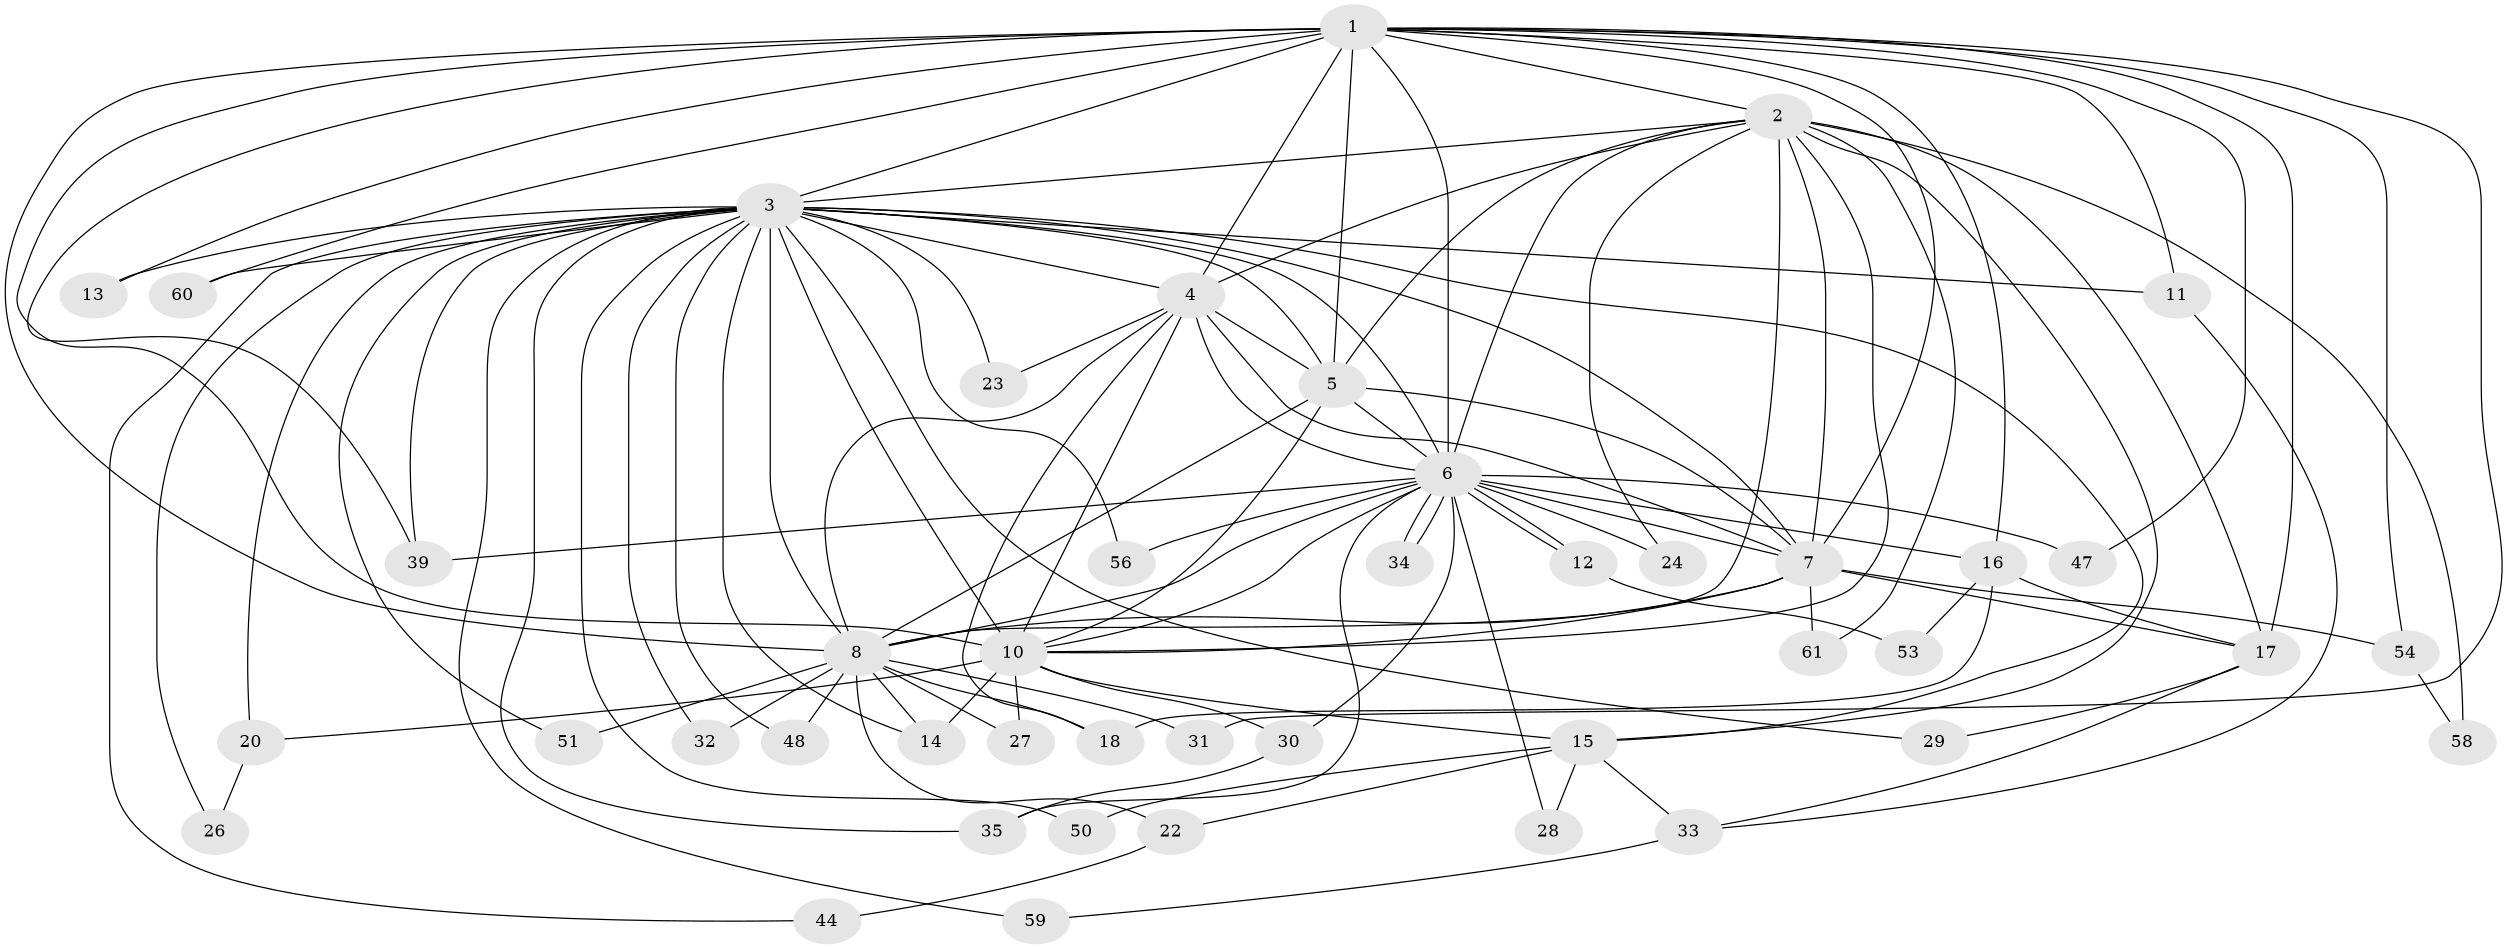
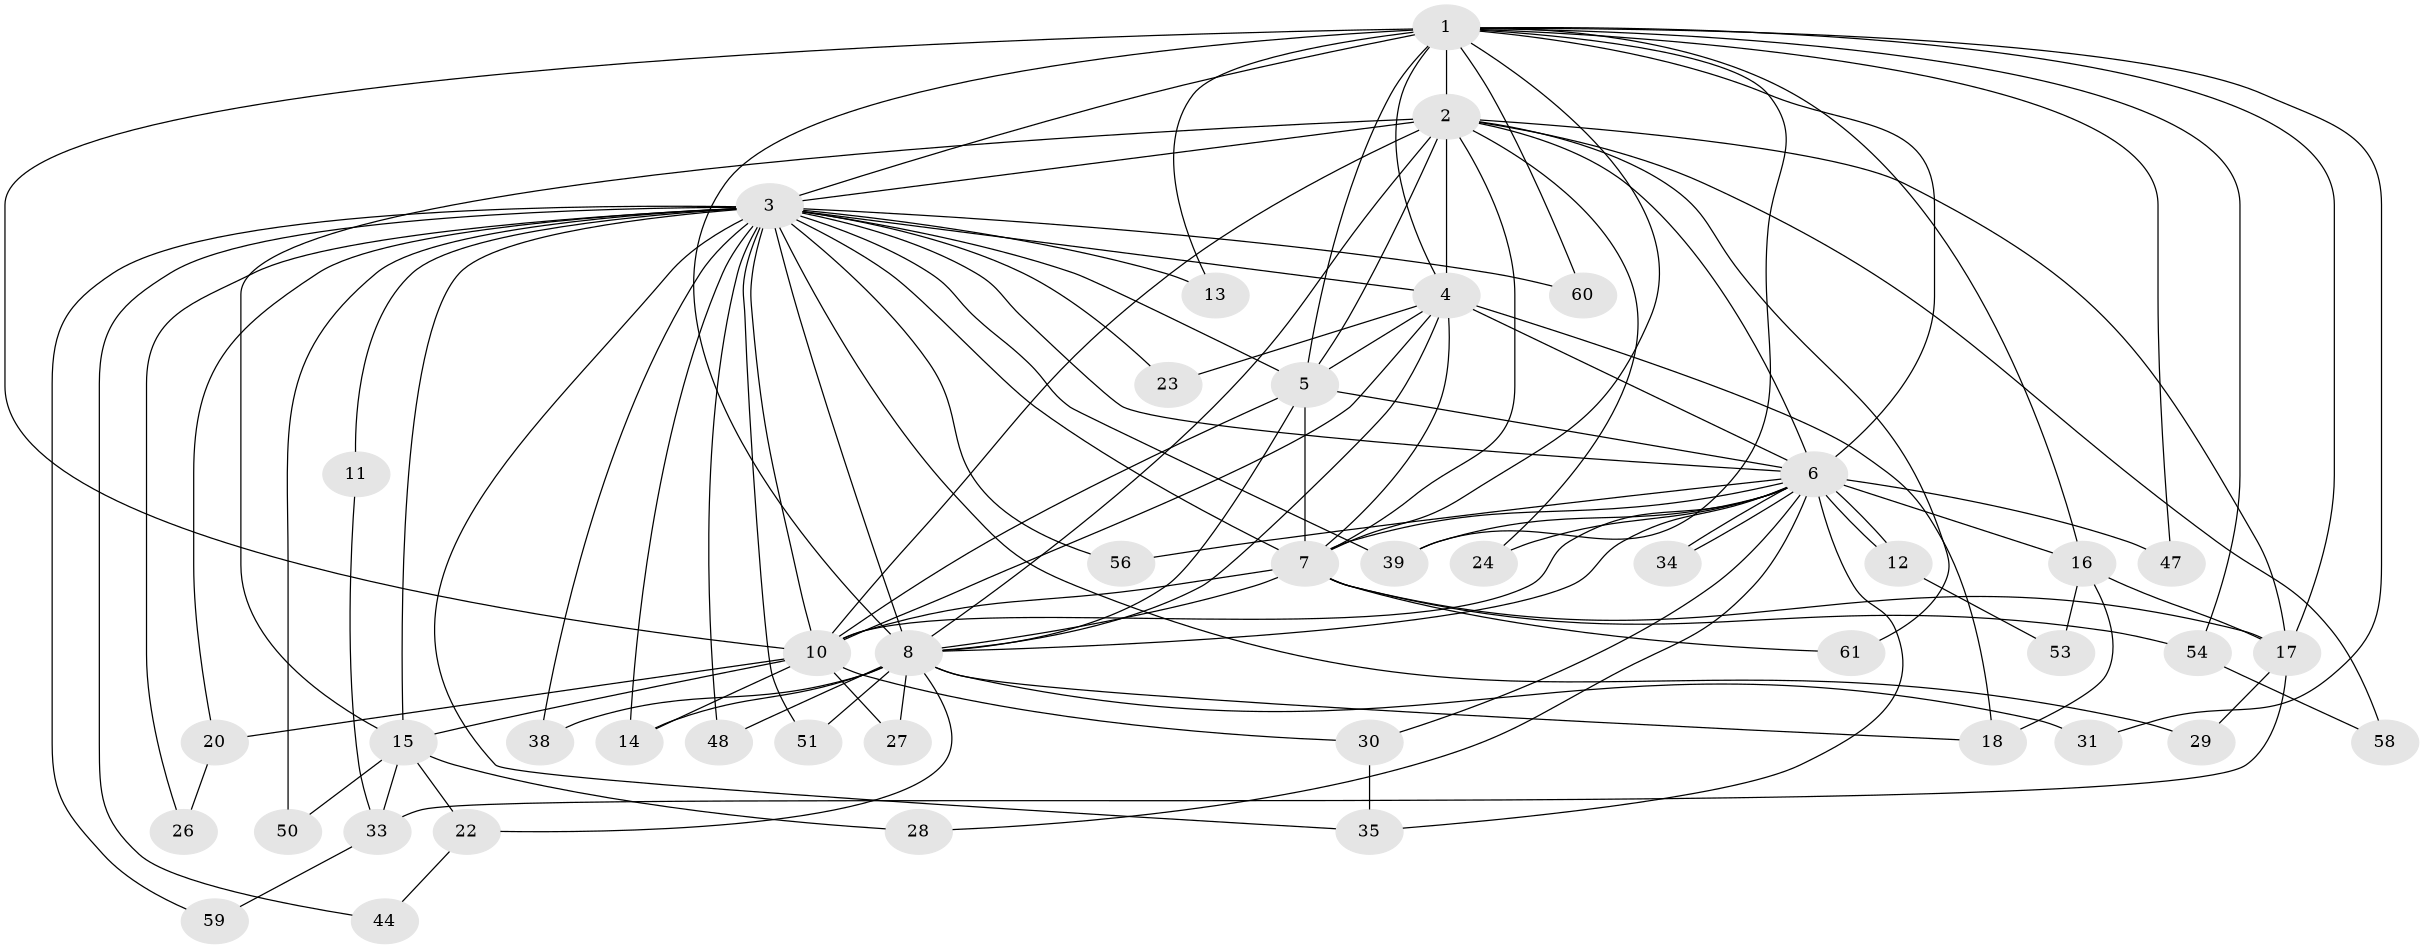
(1838, 56) -> none
(706, 743) -> (540, 743)
